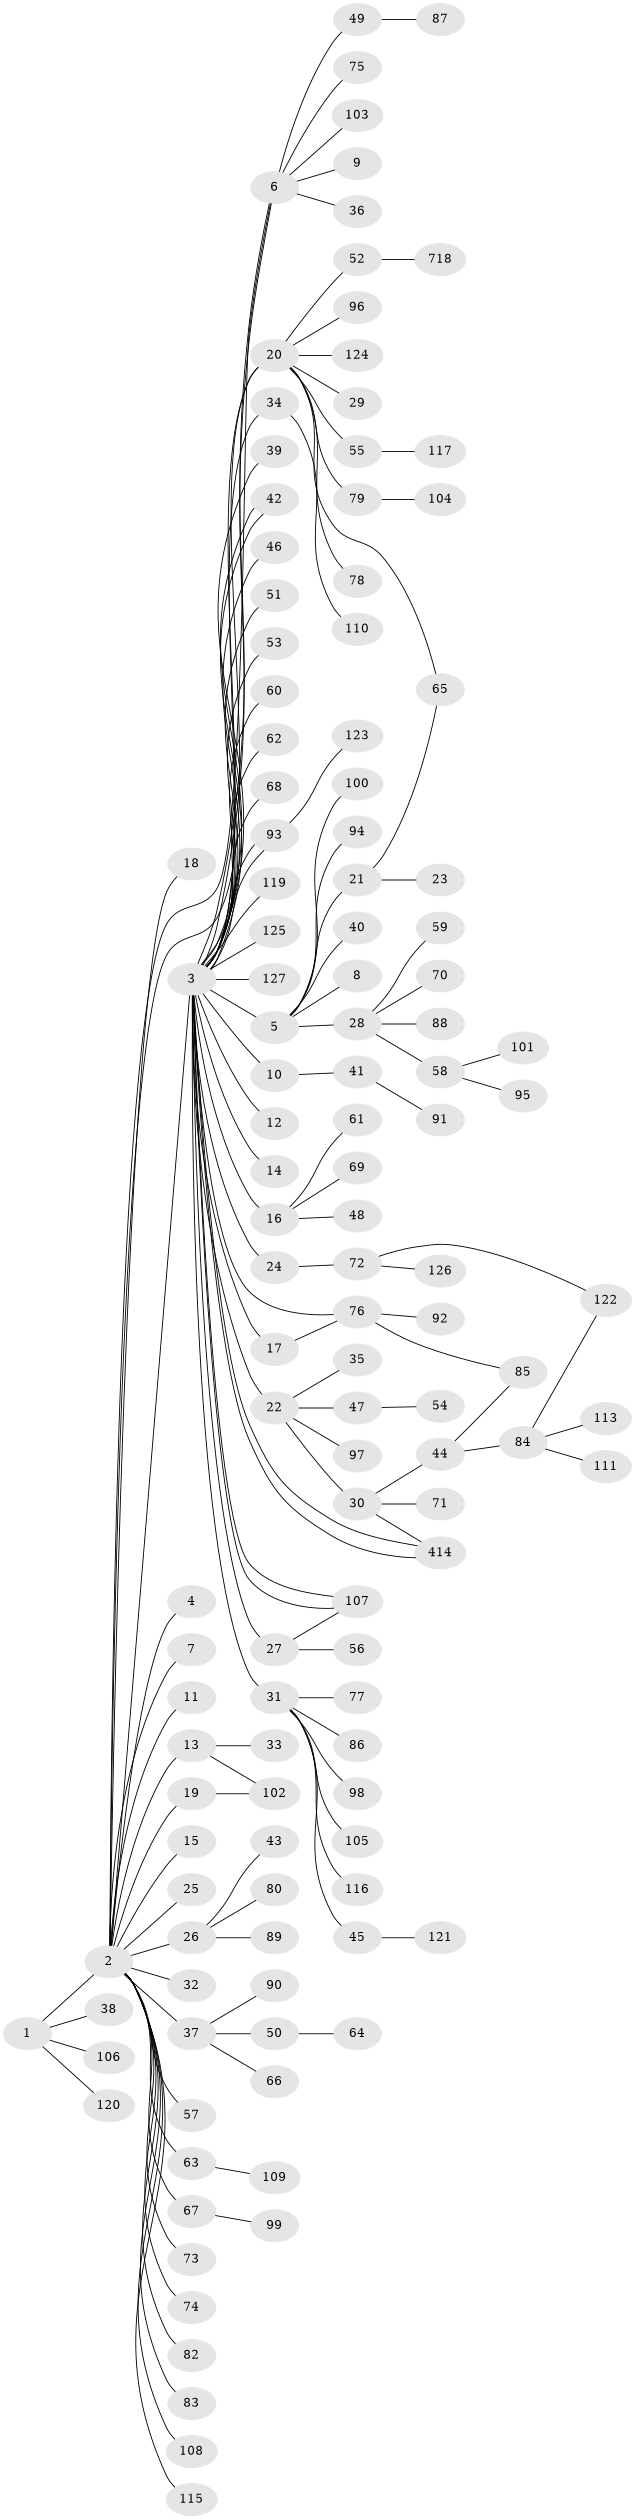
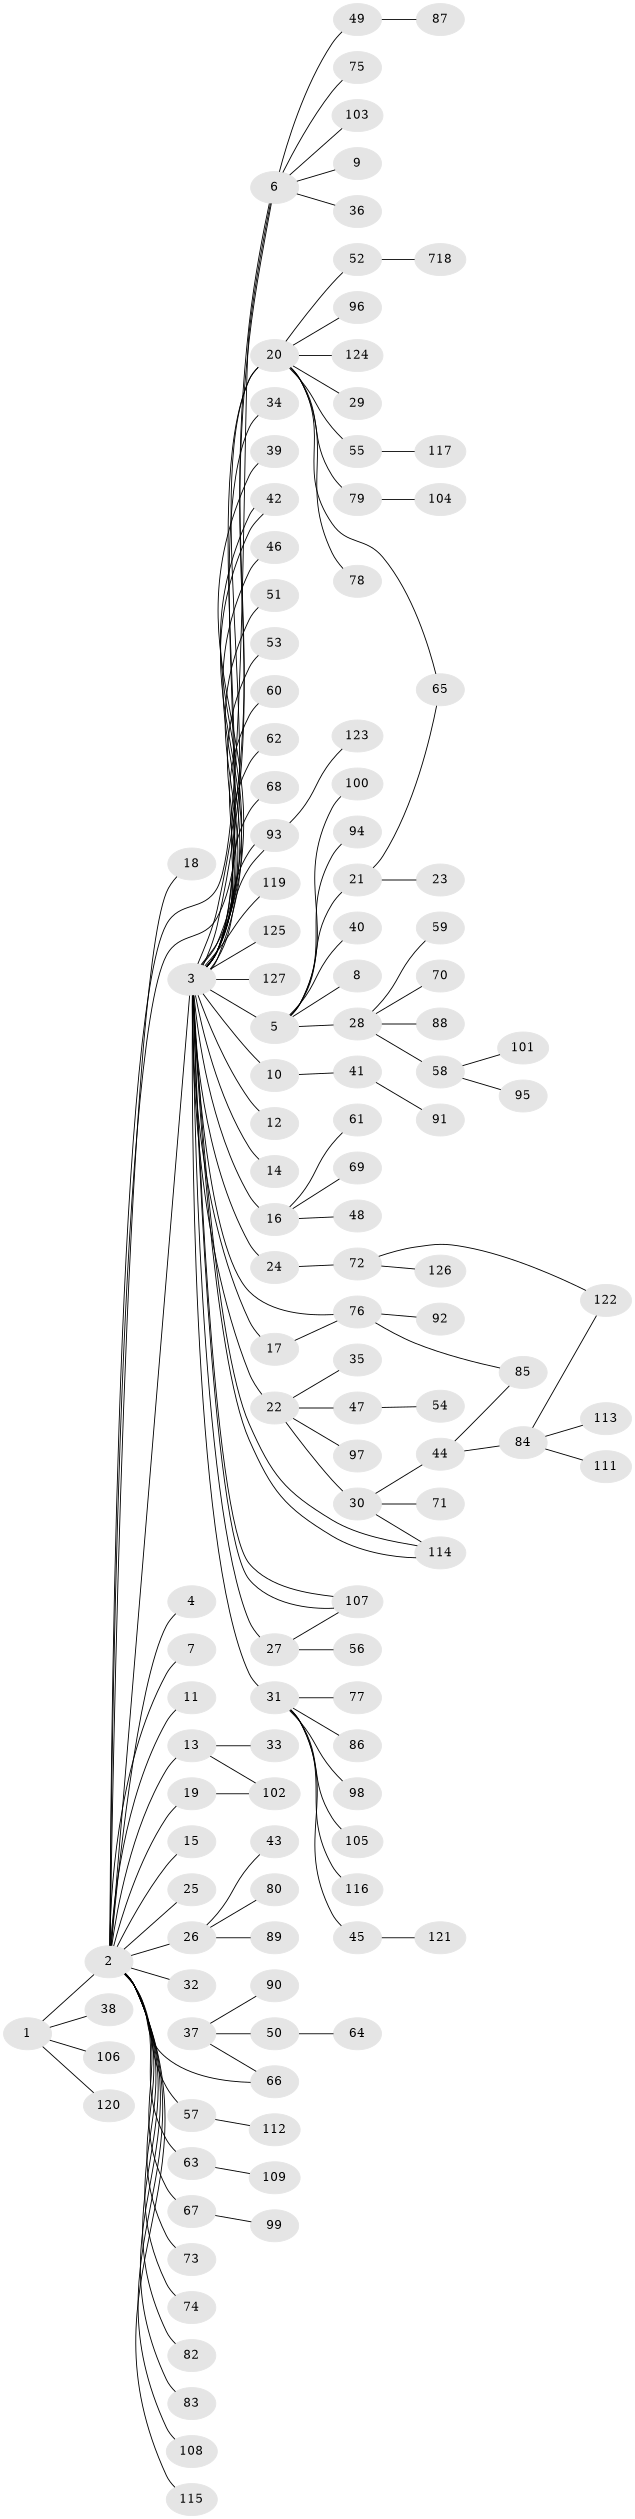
(357, 629) -> none
(440, 1553) -> (440, 1553)
(150, 1998) -> (164, 2055)
none -> (275, 2130)
